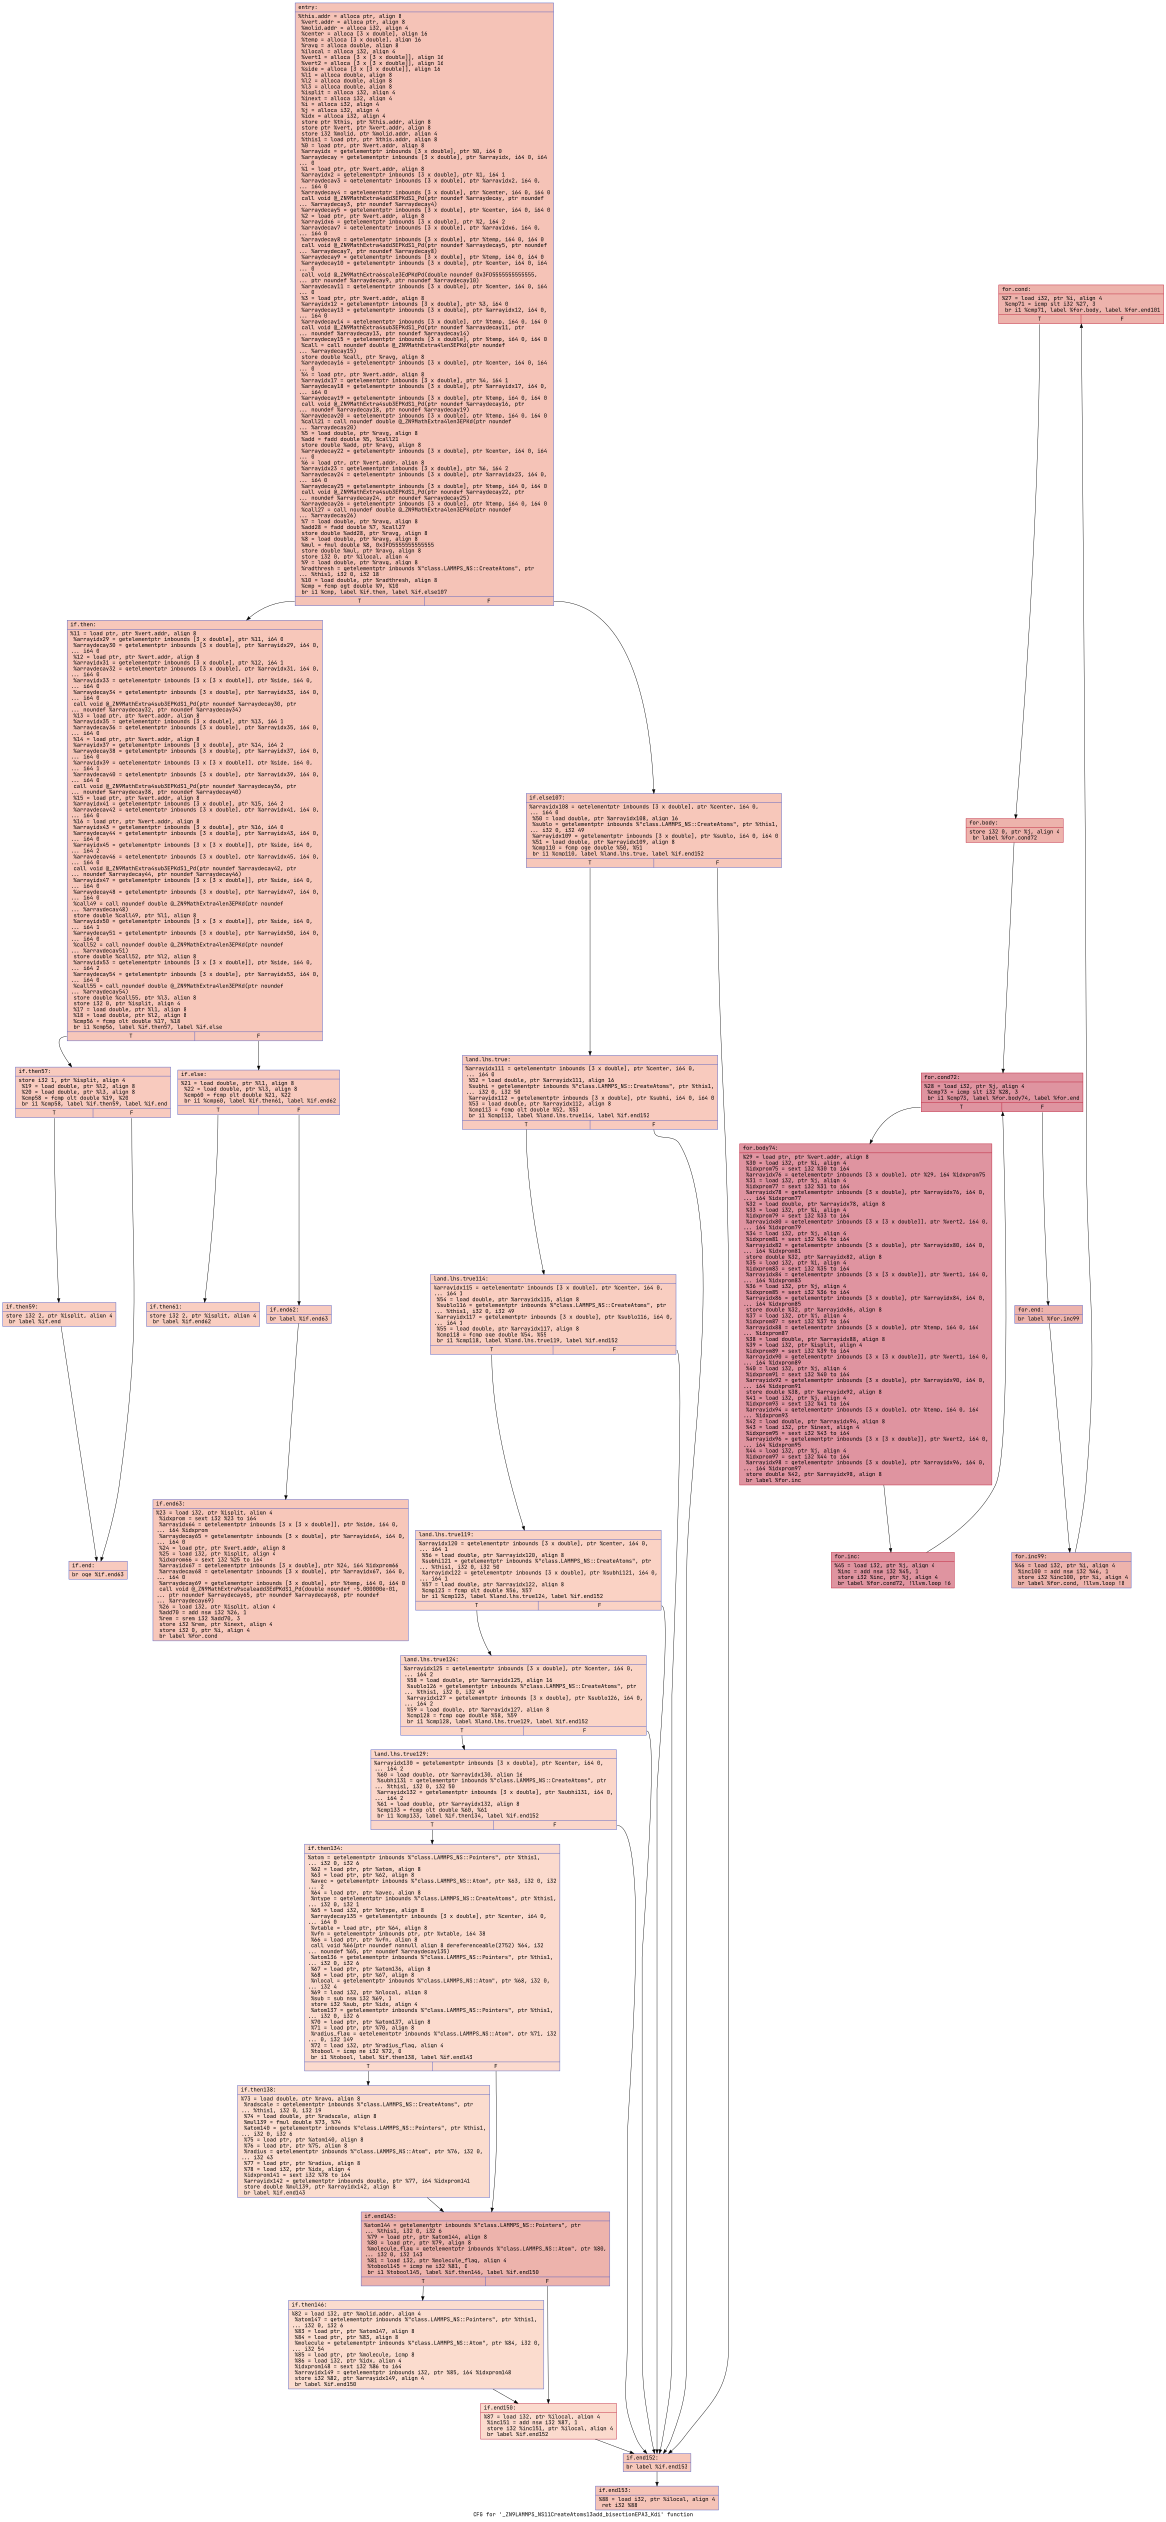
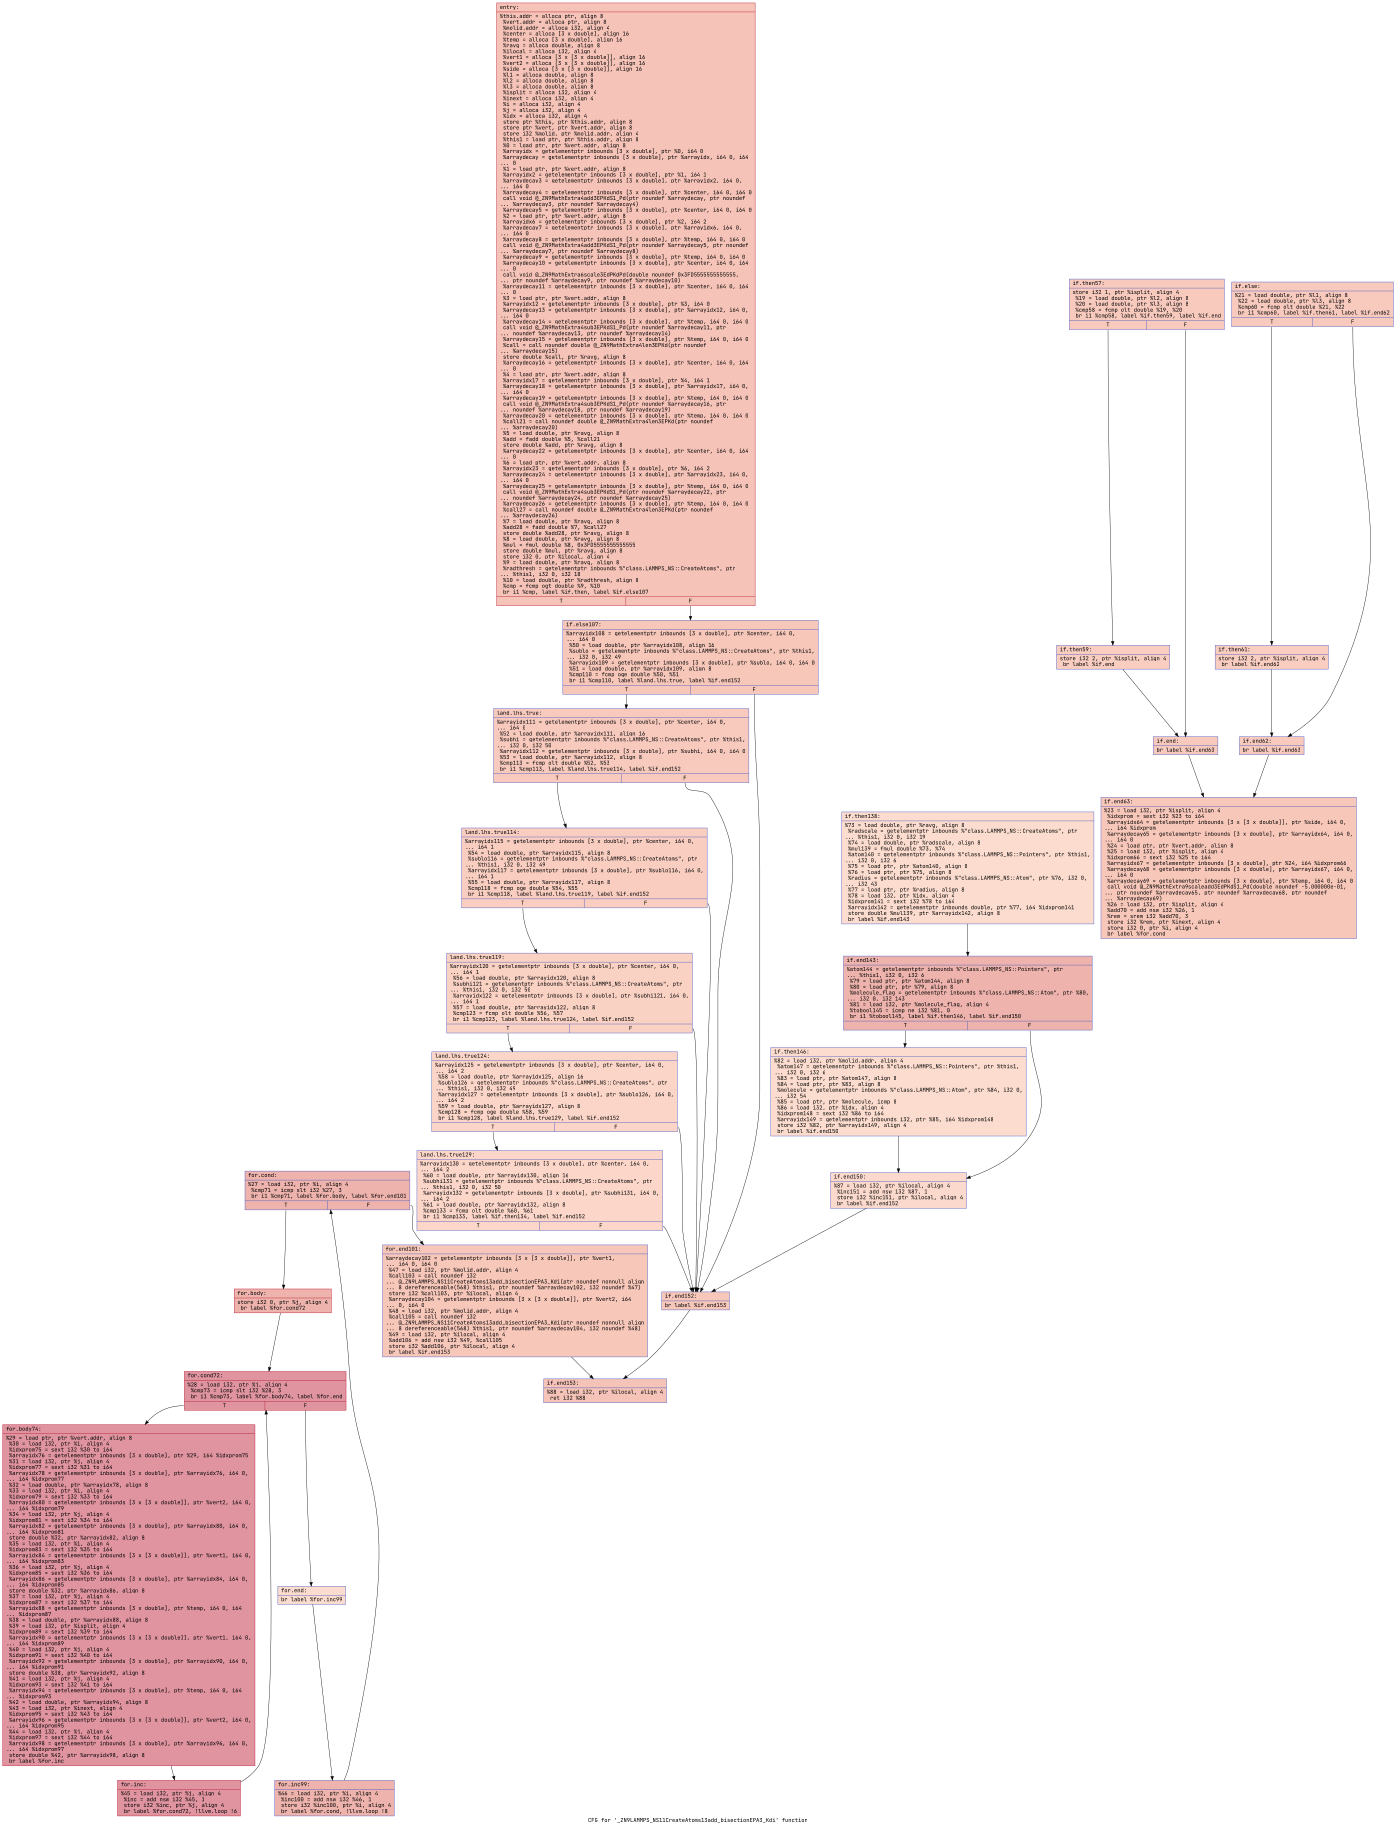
(424, 304) -> (626, 304)
(1081, 304) -> (327, 1190)
none -> (1272, 701)
none -> (1196, 774)
(195, 831) -> none
none -> (515, 1301)
(1049, 1314) -> (312, 1595)
(98, 1574) -> (1186, 750)
(432, 1958) -> none
(549, 2421) -> (898, 1190)
